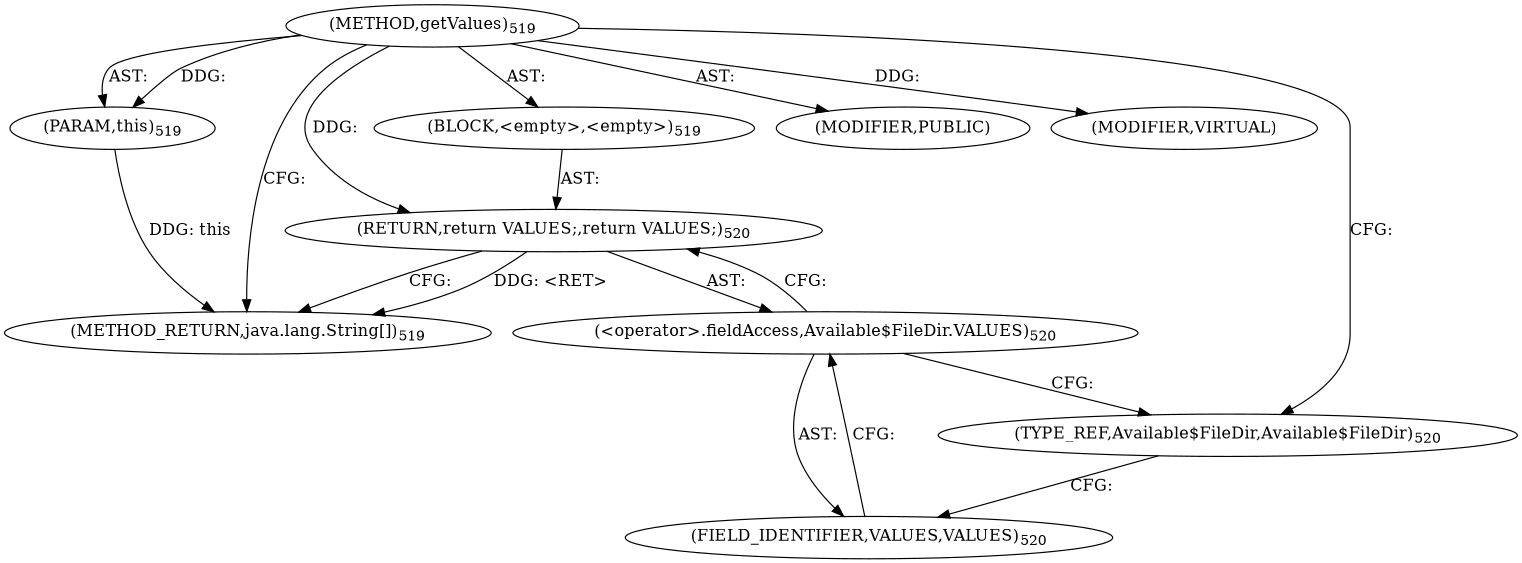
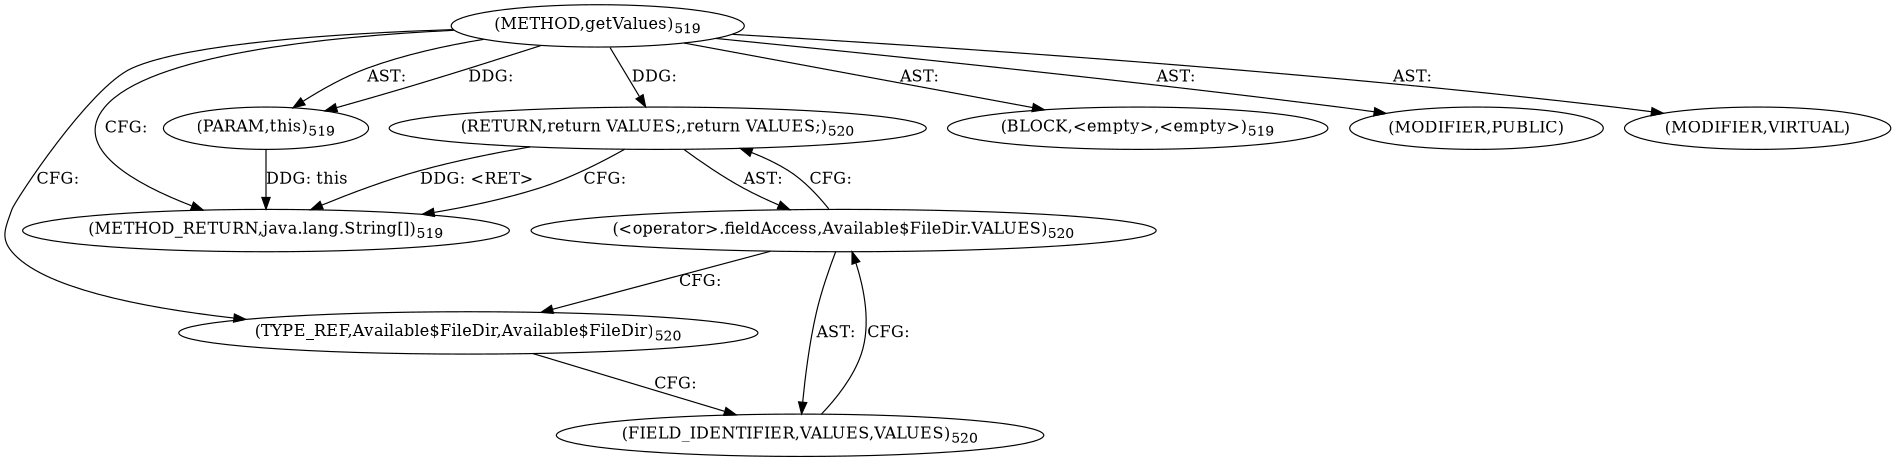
(900, 77) -> (1415, 77)
(560, 173) -> none
